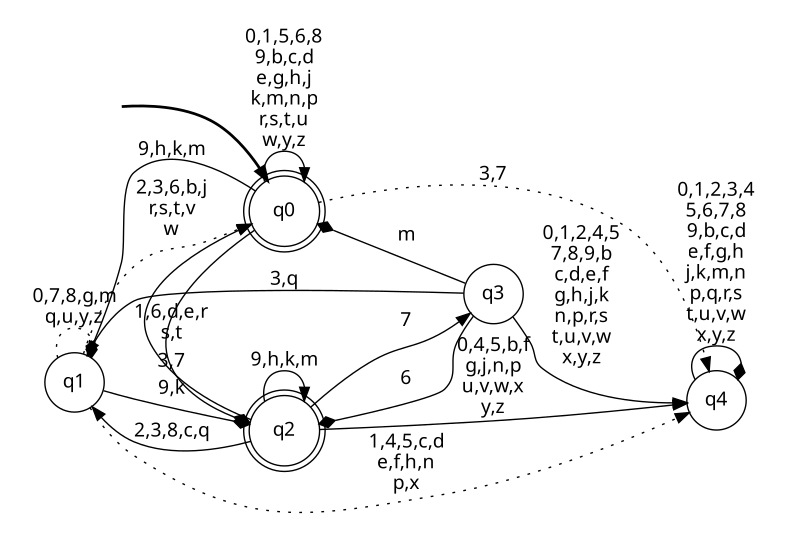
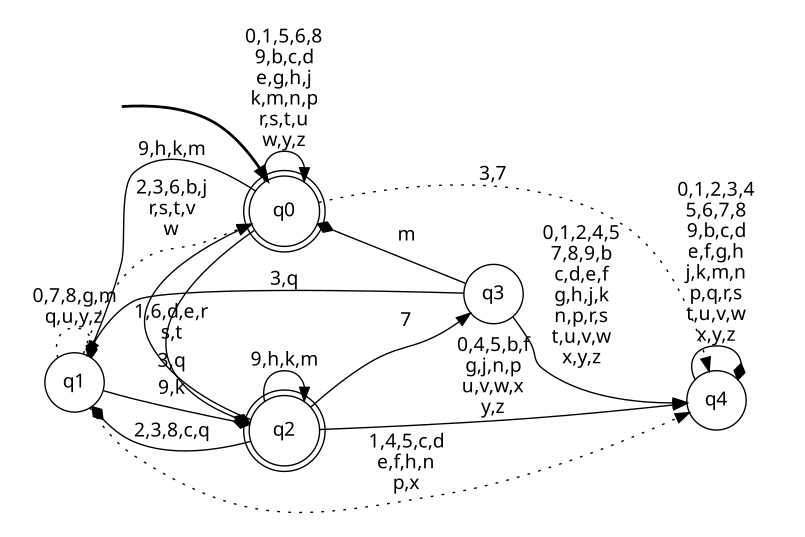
(172, 362) -> (172, 362)
(430, 396) -> none
(172, 450) -> (172, 450)
